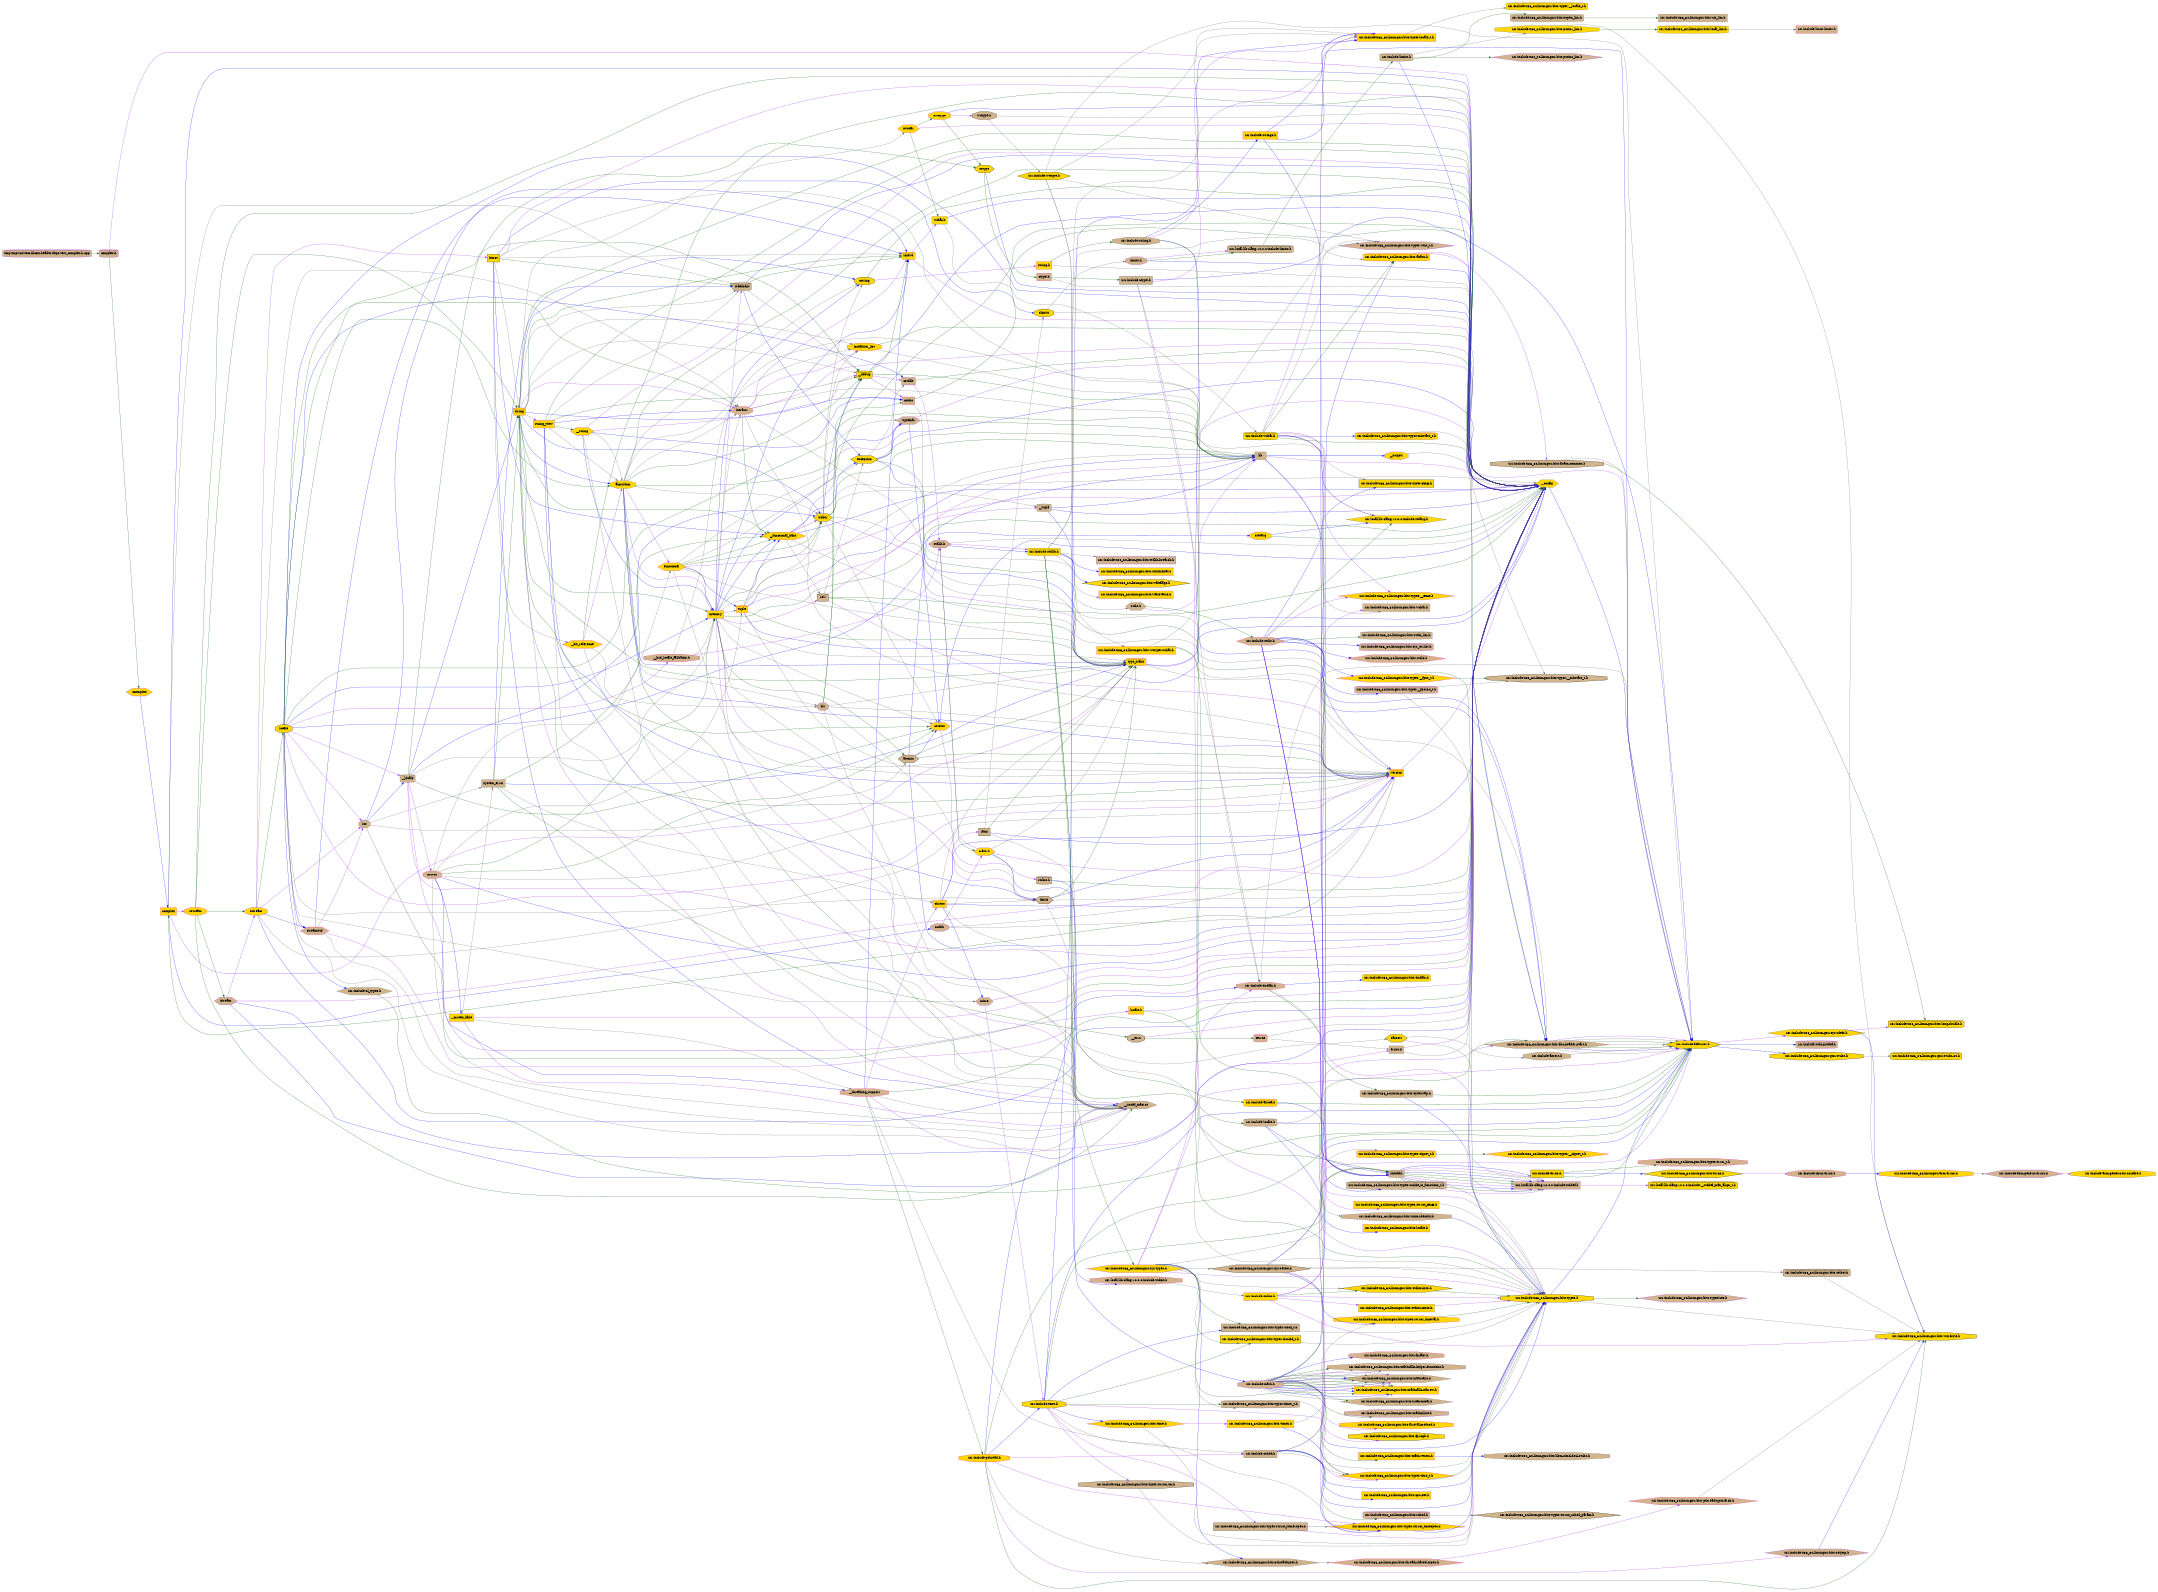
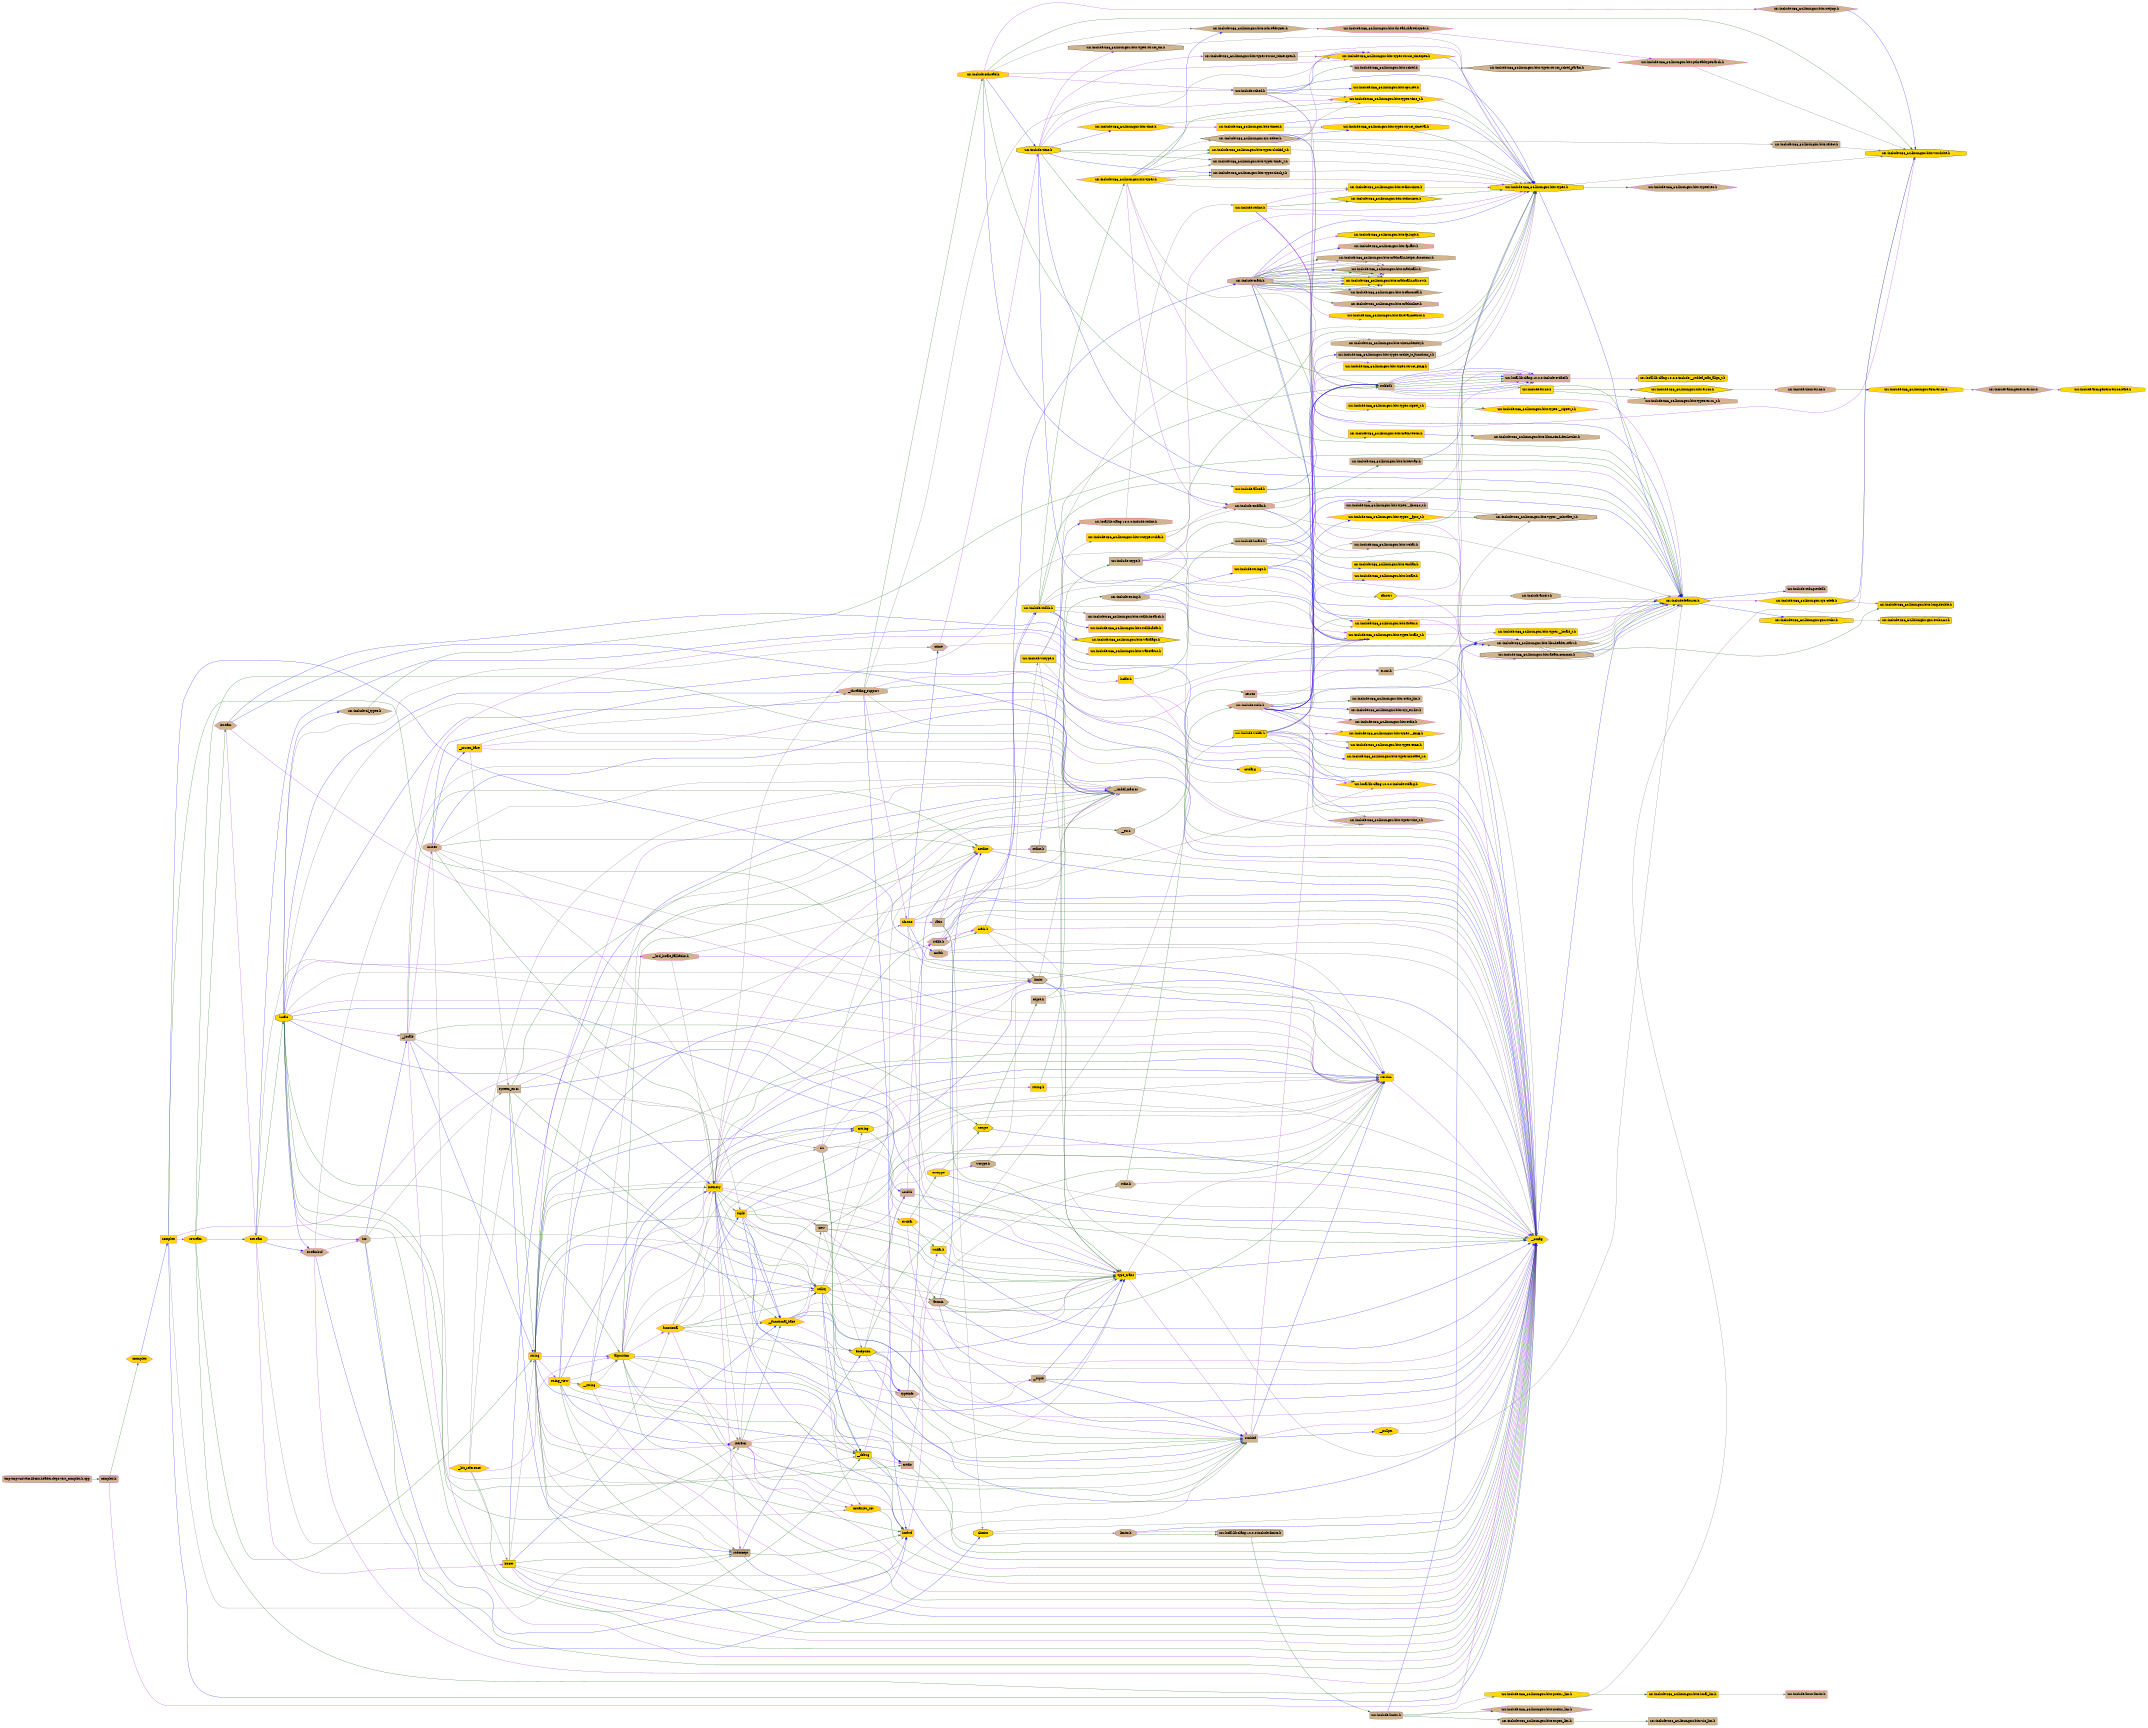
(1044, 176) -> (1038, 659)
(802, 330) -> (800, 1442)
(1260, 456) -> (1250, 1438)
(497, 469) -> (493, 1524)
(608, 510) -> none
(1396, 520) -> (1386, 785)
none -> (953, 883)
(772, 970) -> (499, 872)
(1256, 1287) -> (1250, 188)
(1396, 1390) -> (1386, 281)
